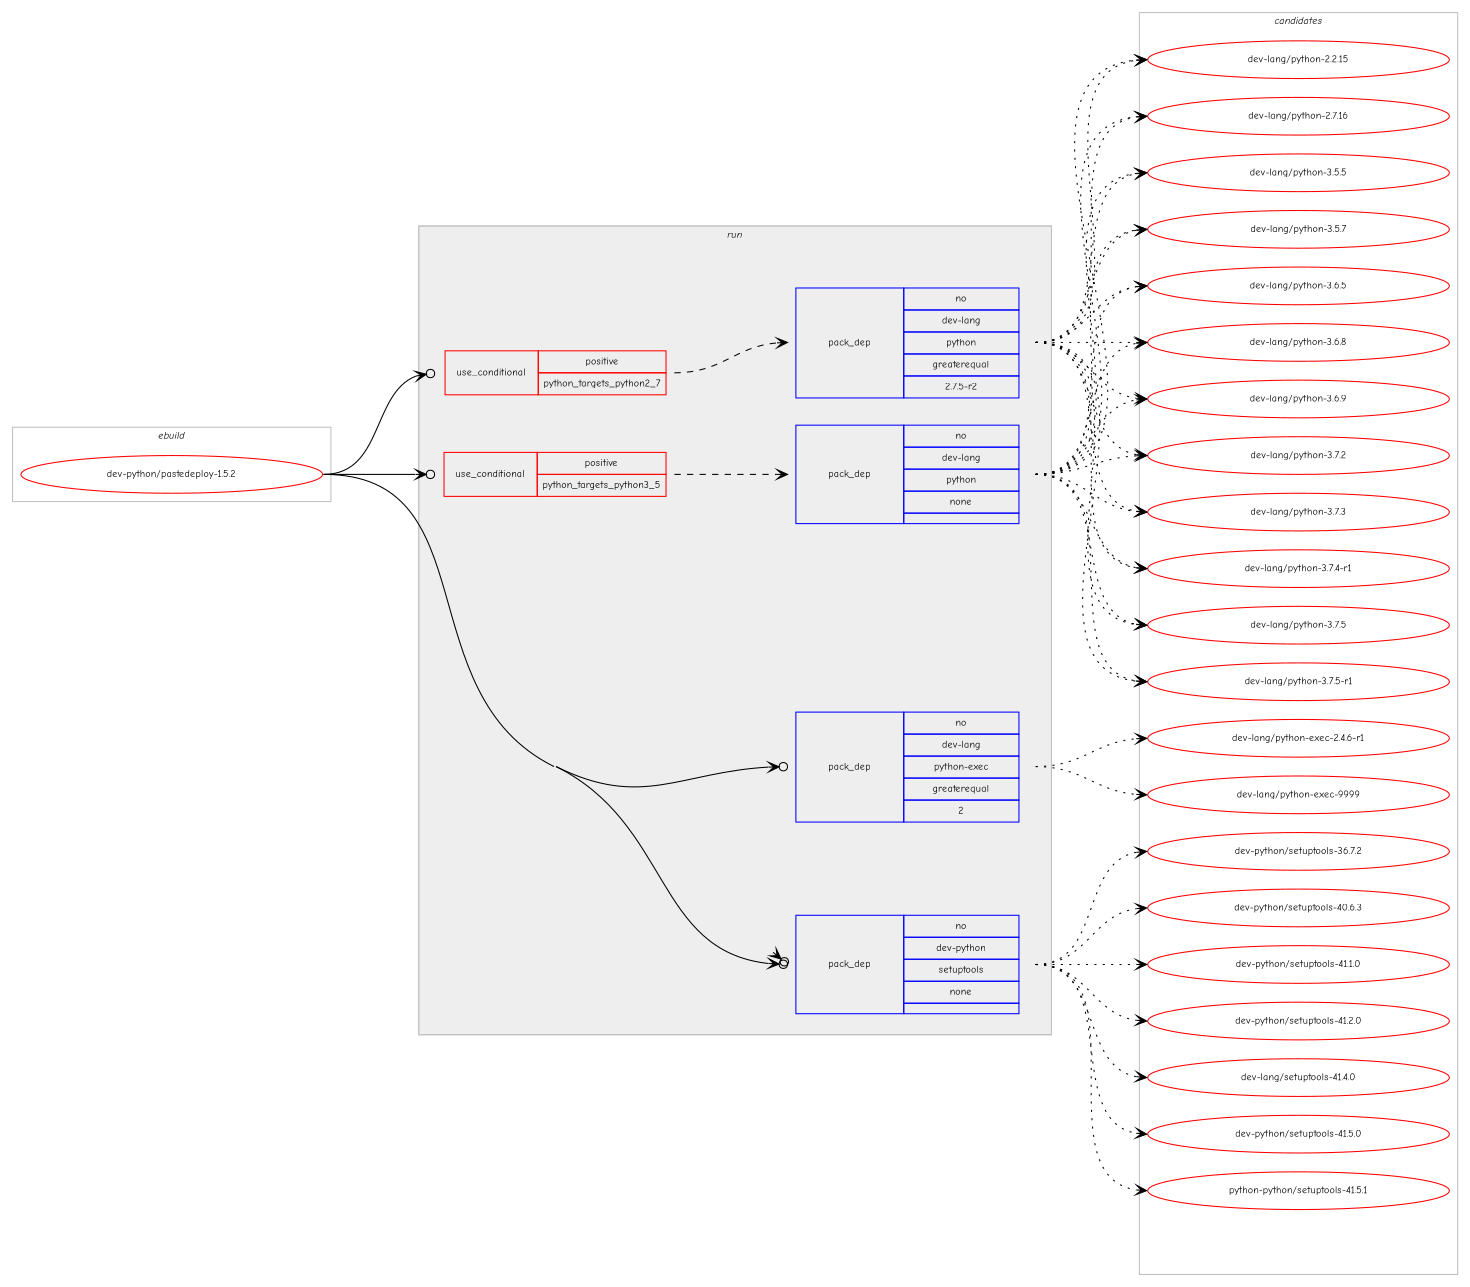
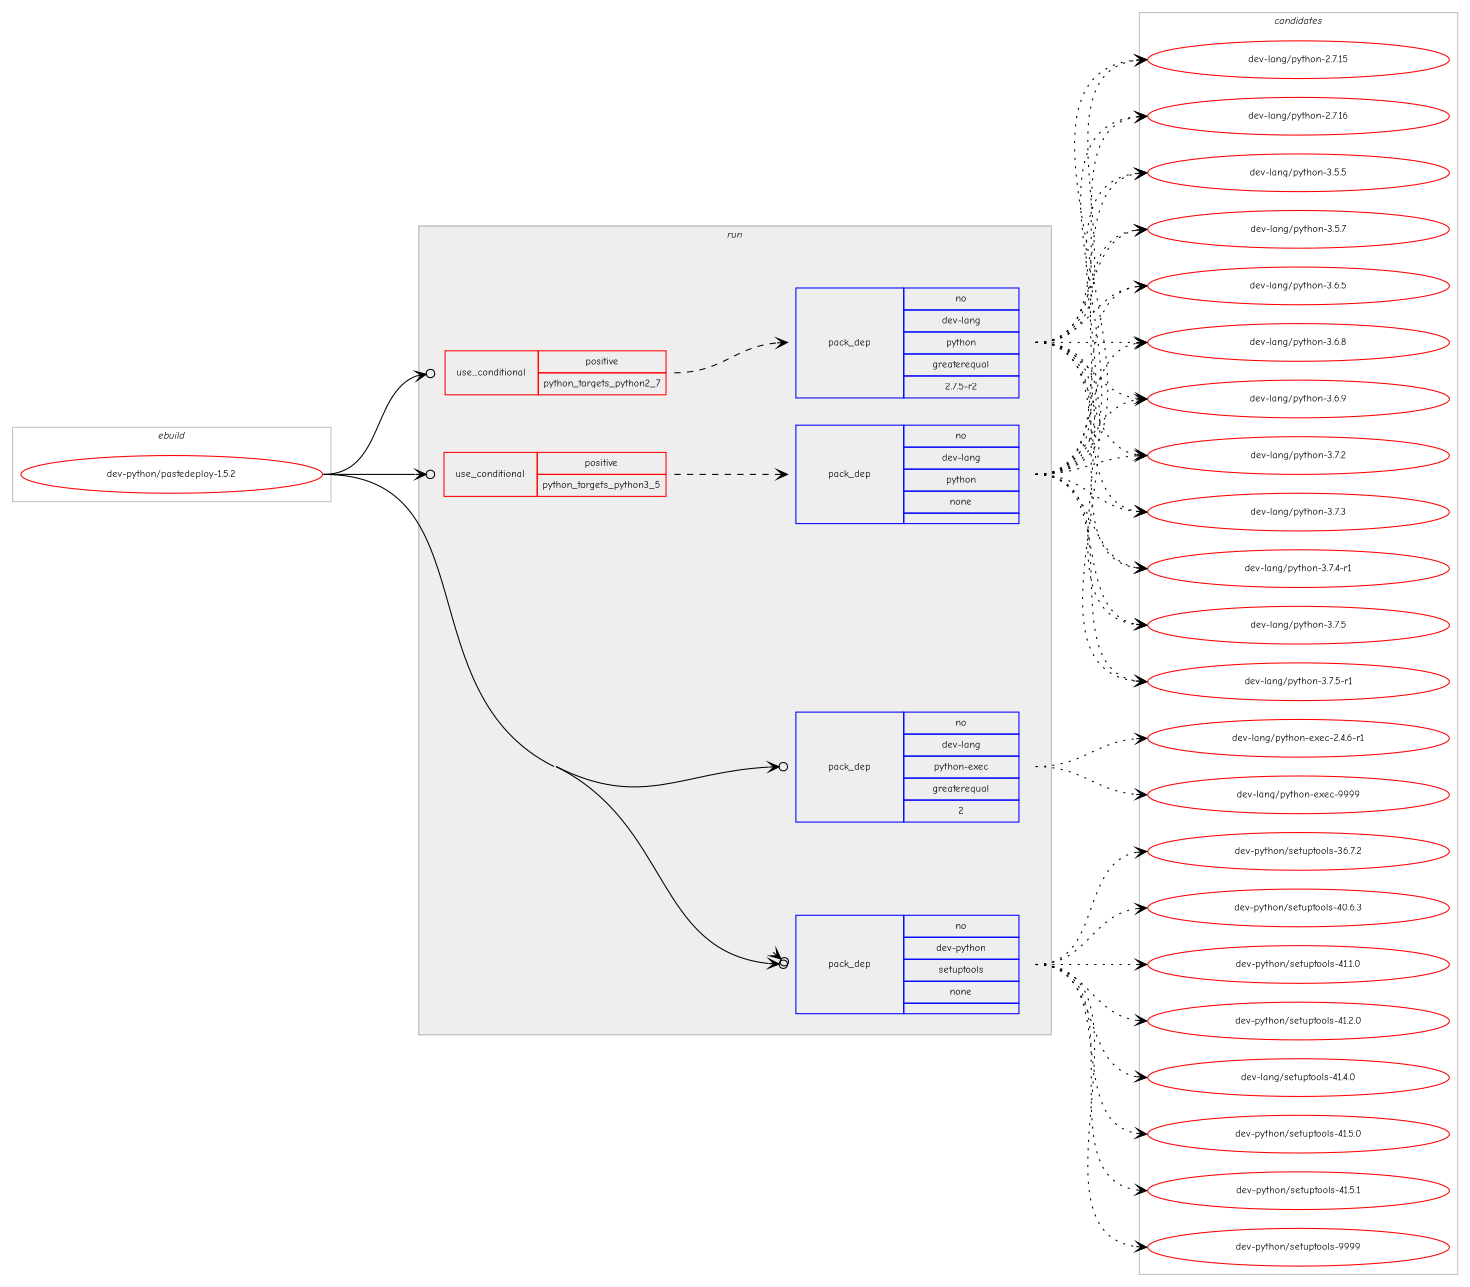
(1299, 60) -> (1299, 60)
(1299, 1191) -> (1299, 1191)
none -> (1299, 1247)
